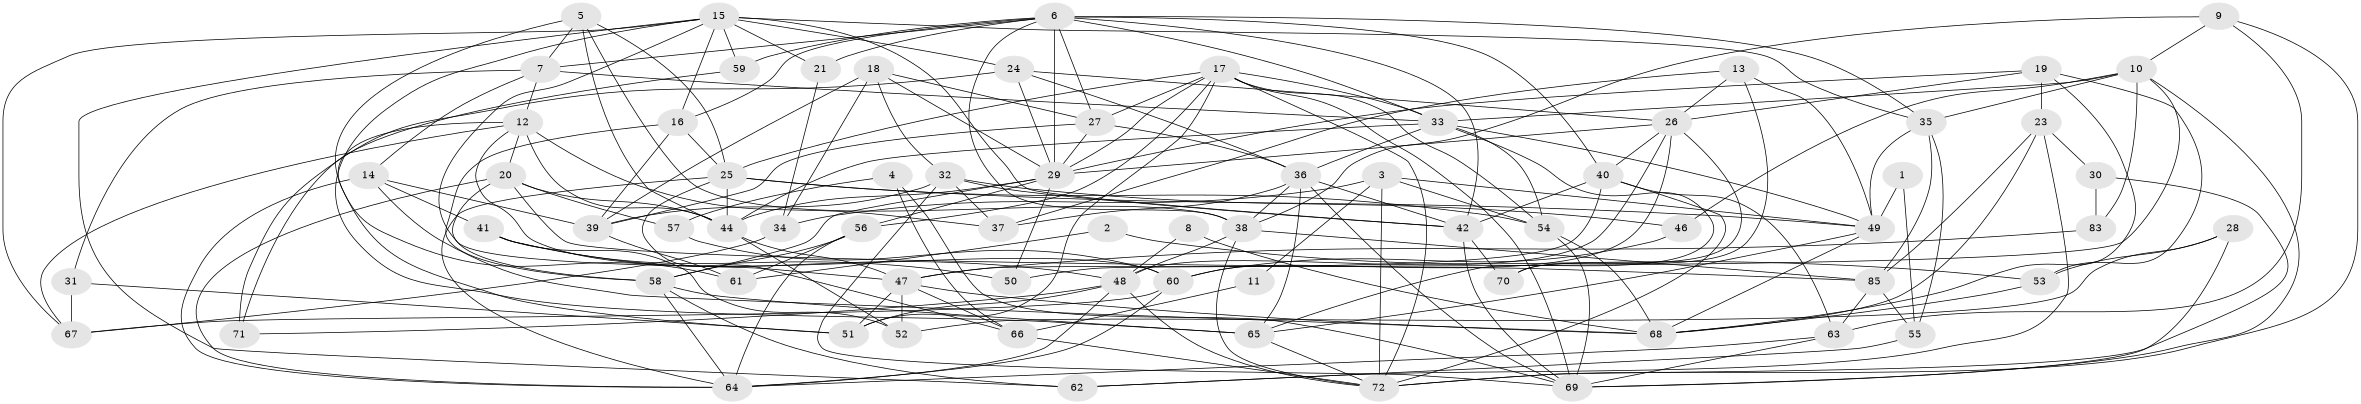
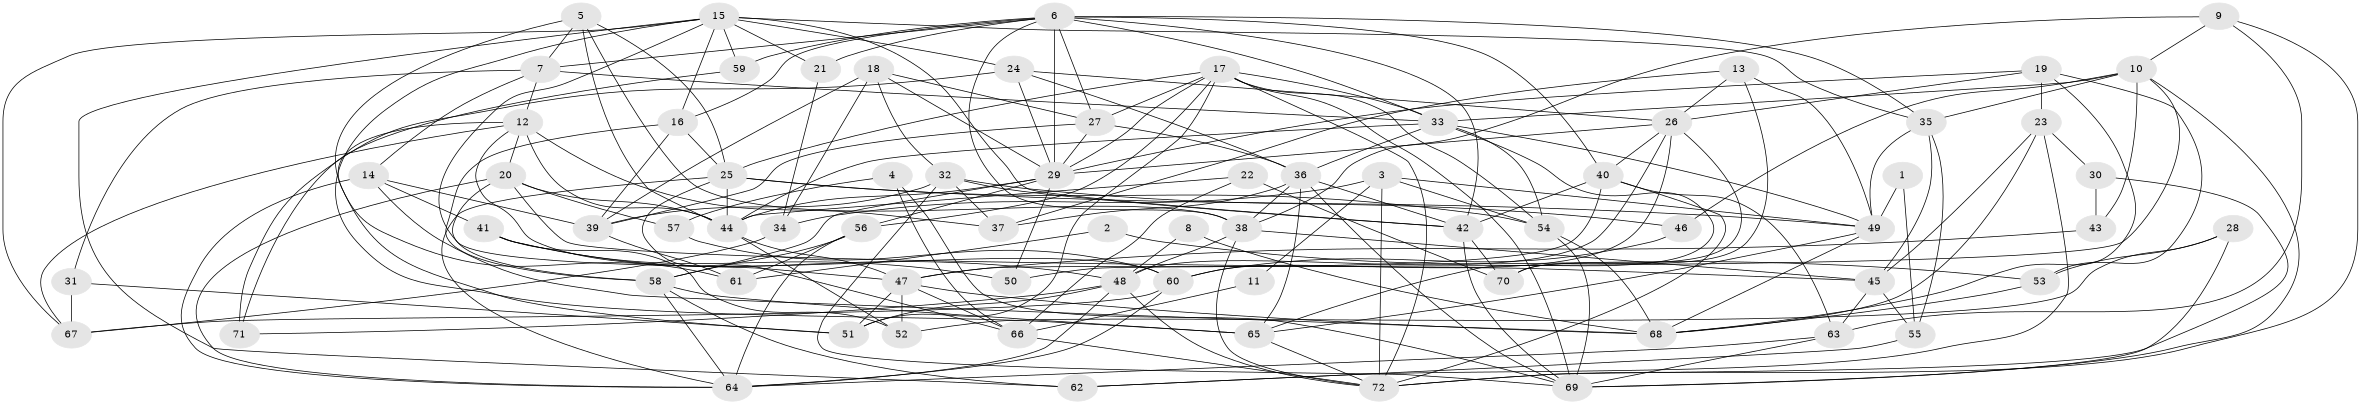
none -> (1248, 176)
(2096, 229) -> (2096, 229)
(1875, 282) -> (1875, 282)
